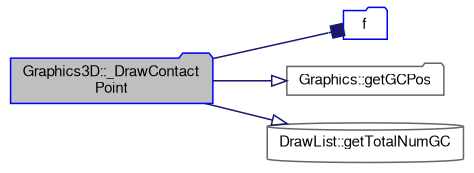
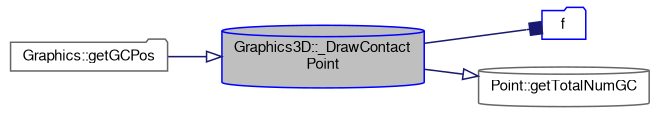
(112, 81) -> (323, 57)
(242, 81) -> (187, 57)
(365, 143) -> (564, 87)
